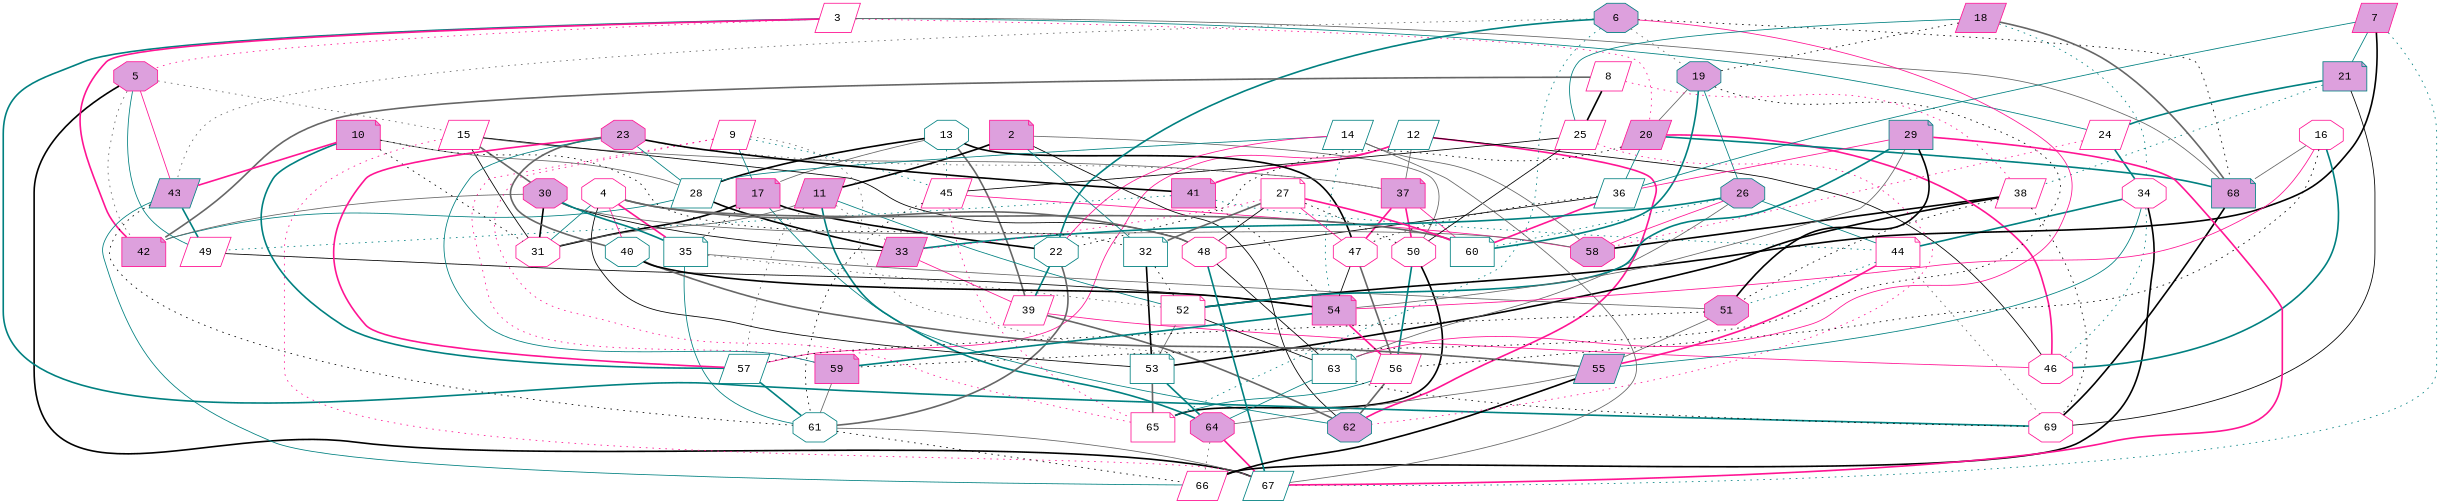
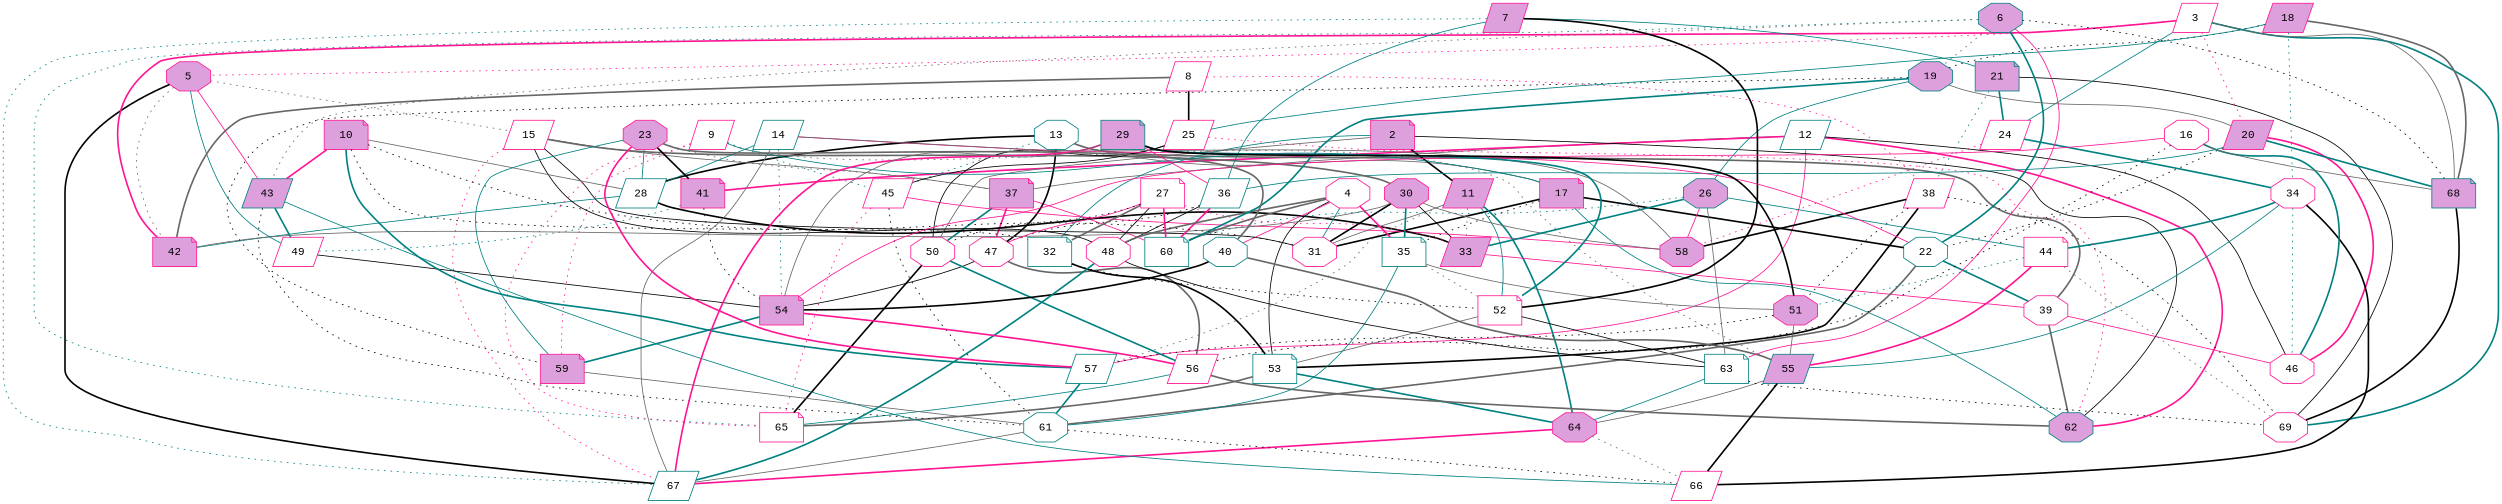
(1408, 218) -> (970, 224)
(1495, 229) -> none
(1029, 310) -> (2046, 310)
